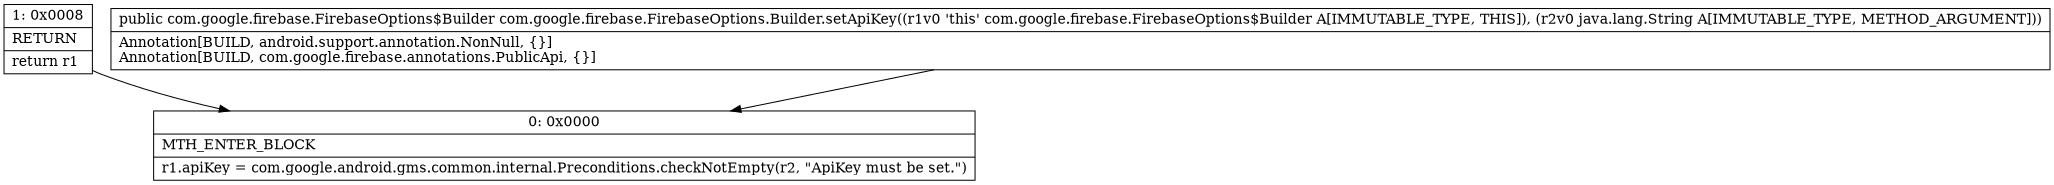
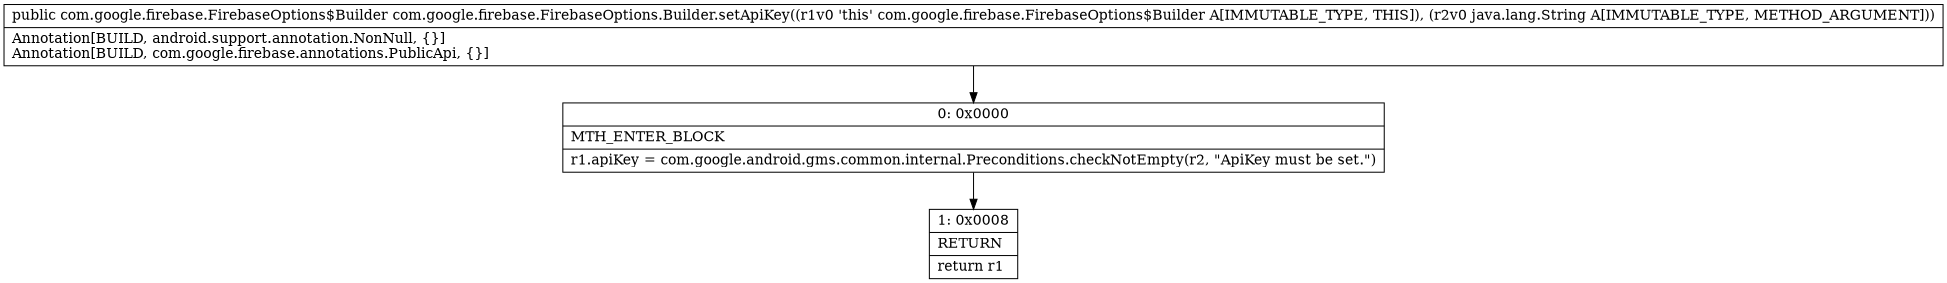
(155, 92) -> (974, 186)
